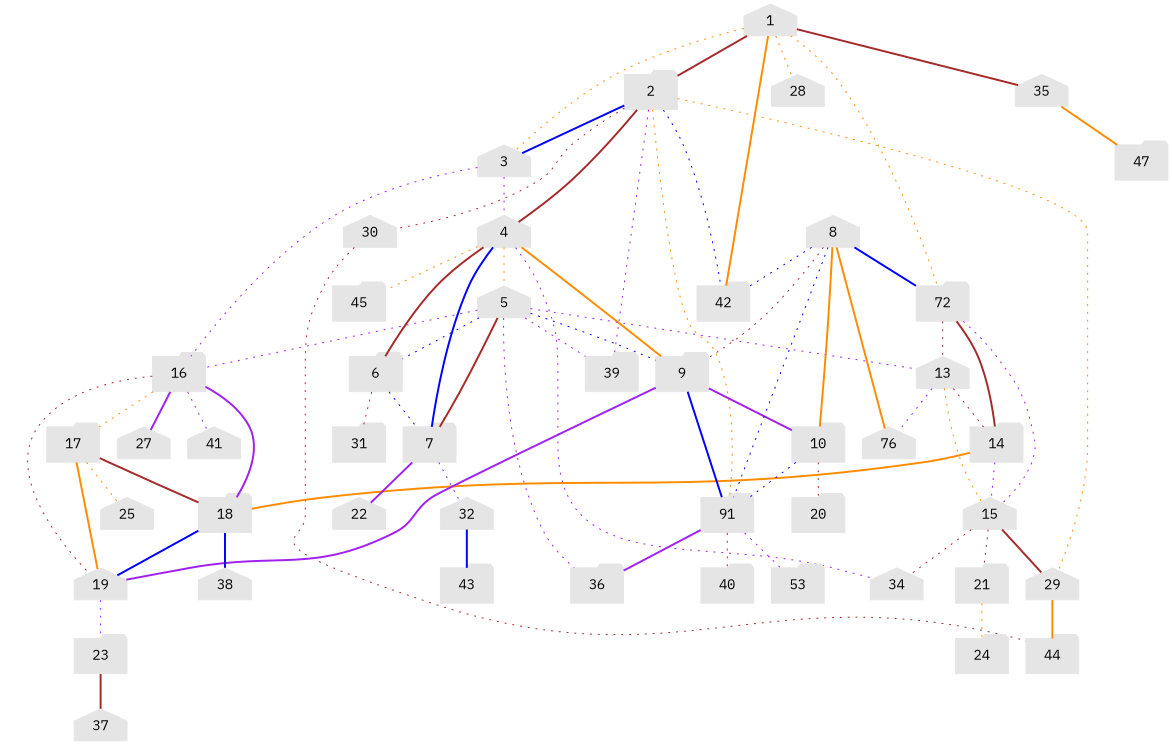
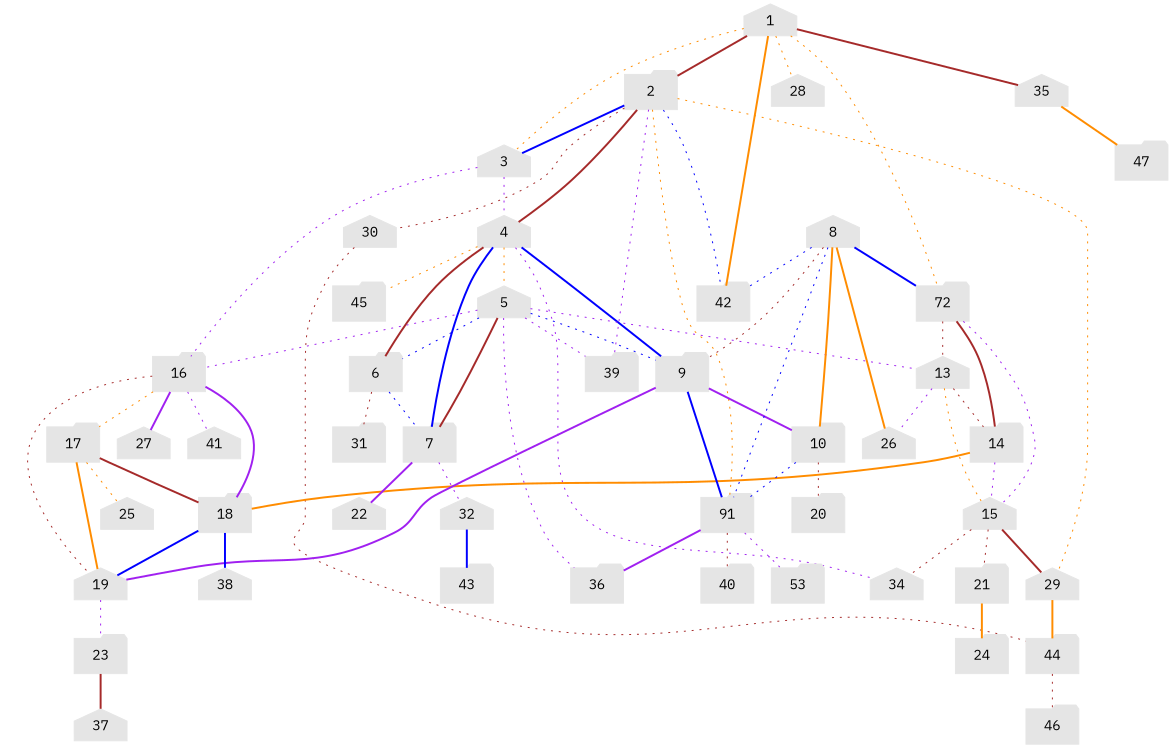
(592, 302) -> (592, 302)
(889, 445) -> (889, 445)
(982, 621) -> (982, 621)
none -> (1052, 727)
